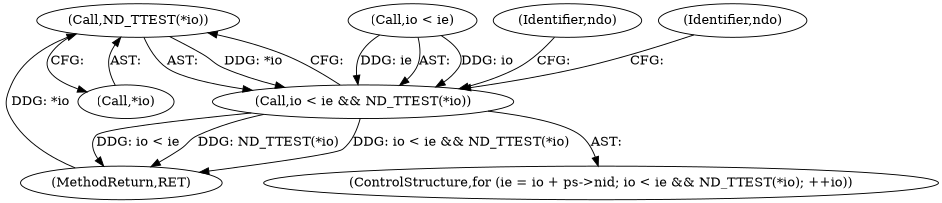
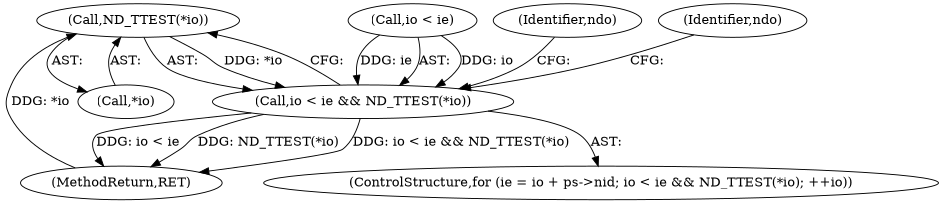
(70, 61) -> (70, 61)
